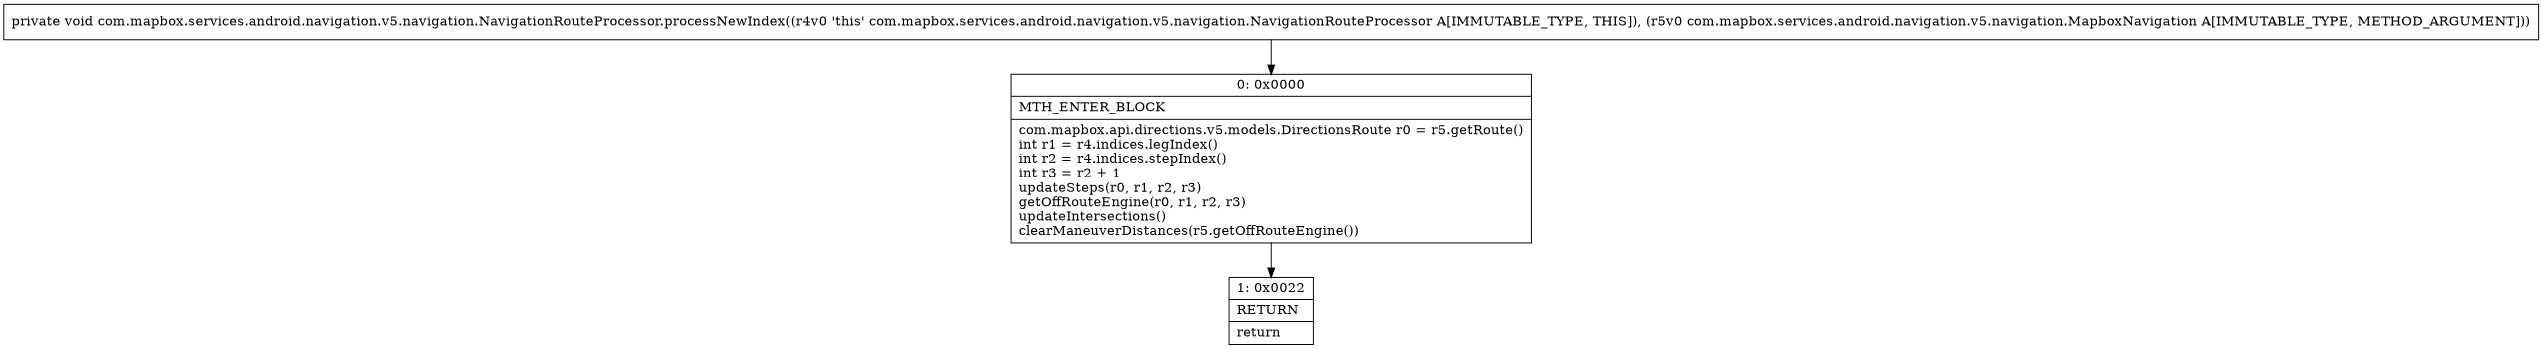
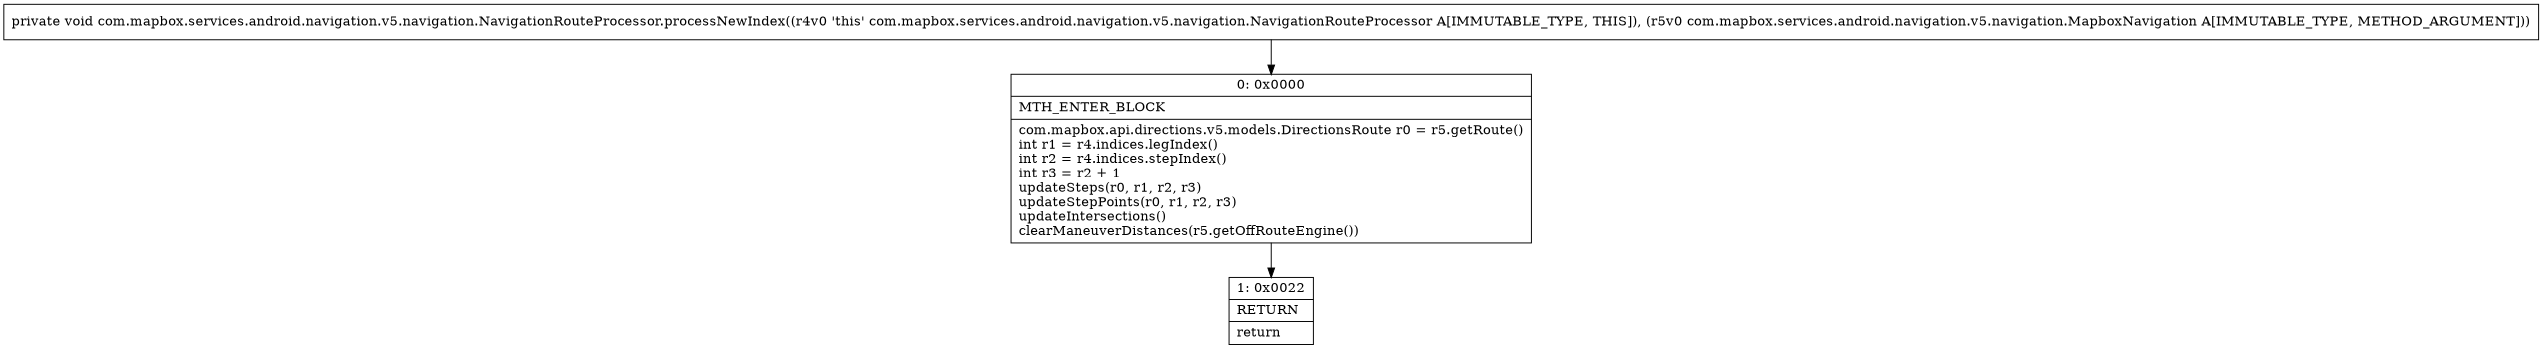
(1133, 202) -> (1128, 202)
